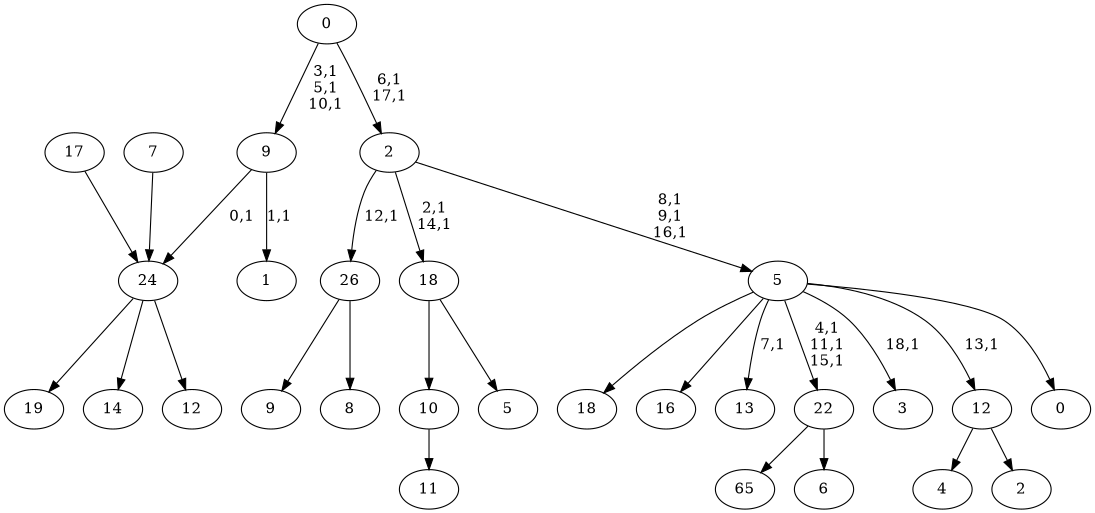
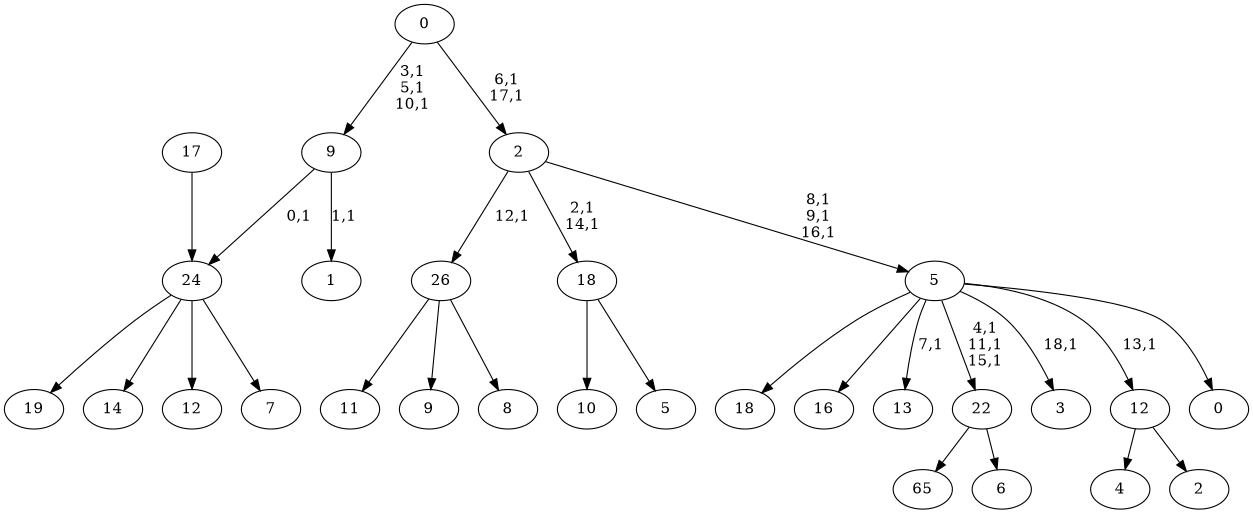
(151, 211) -> (229, 340)
(429, 444) -> (399, 341)
